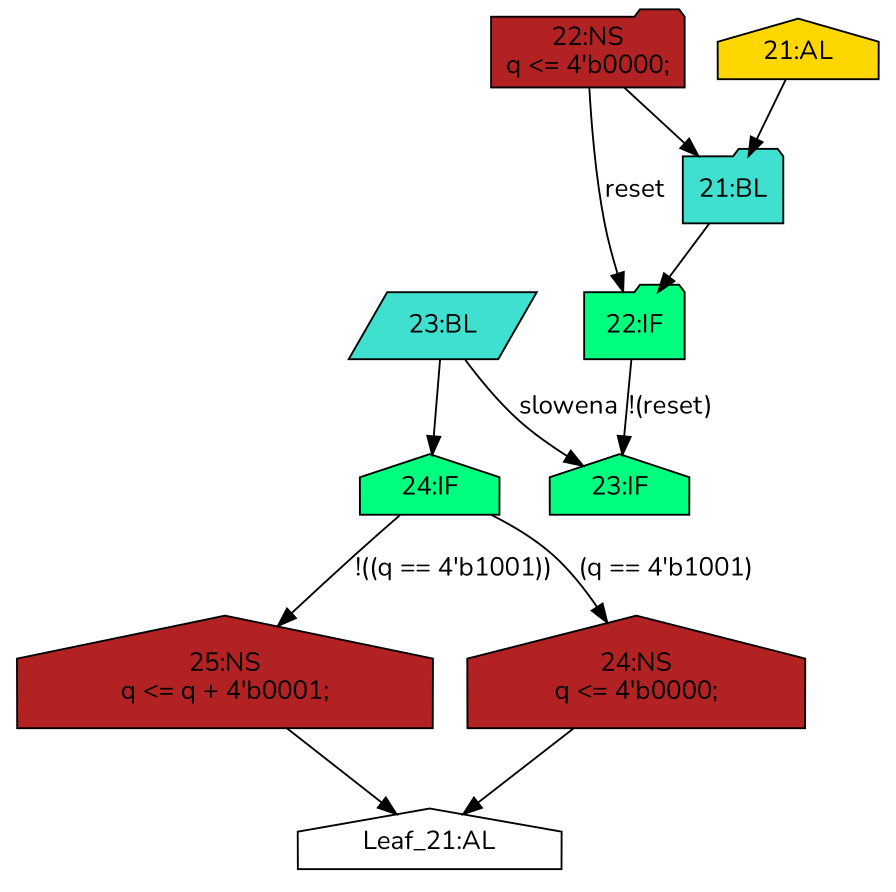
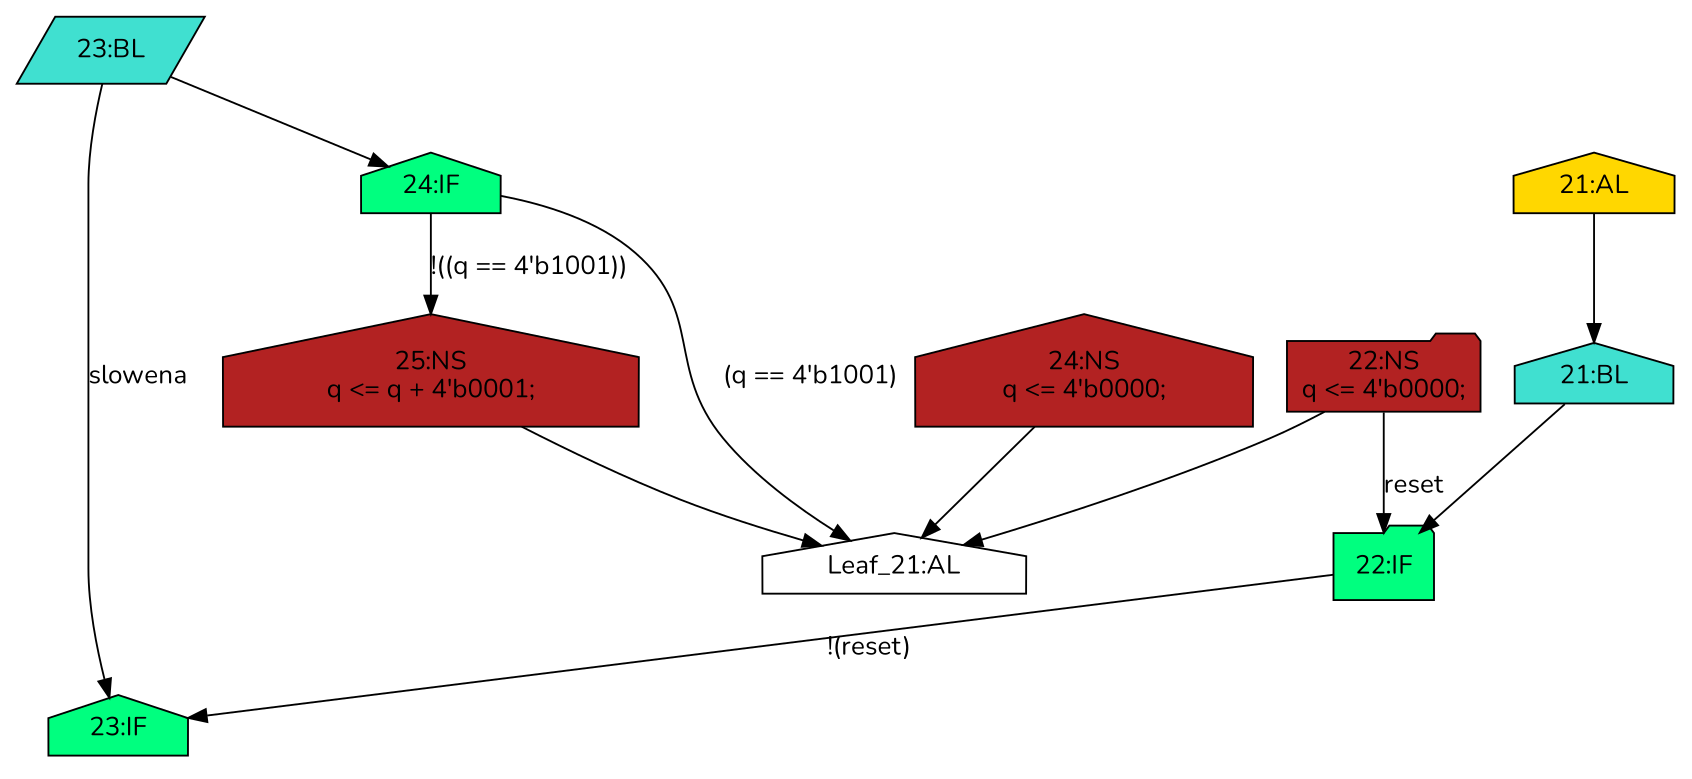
(655, 116) -> (1156, 483)
(733, 190) -> (1594, 376)
(551, 553) -> (683, 342)
